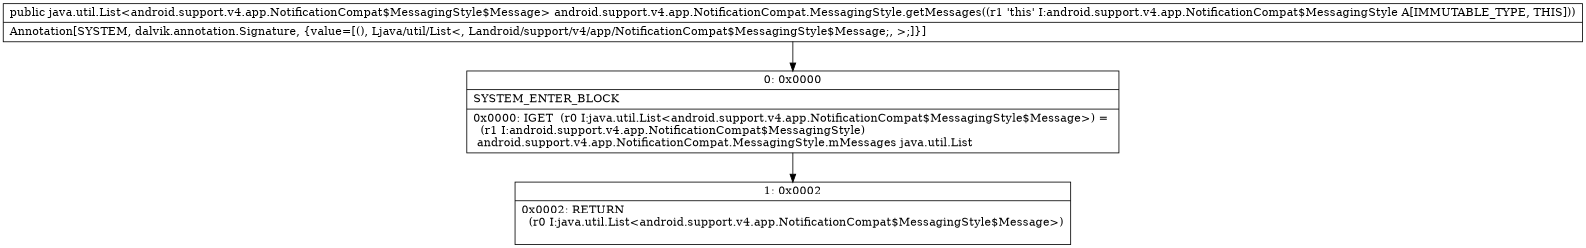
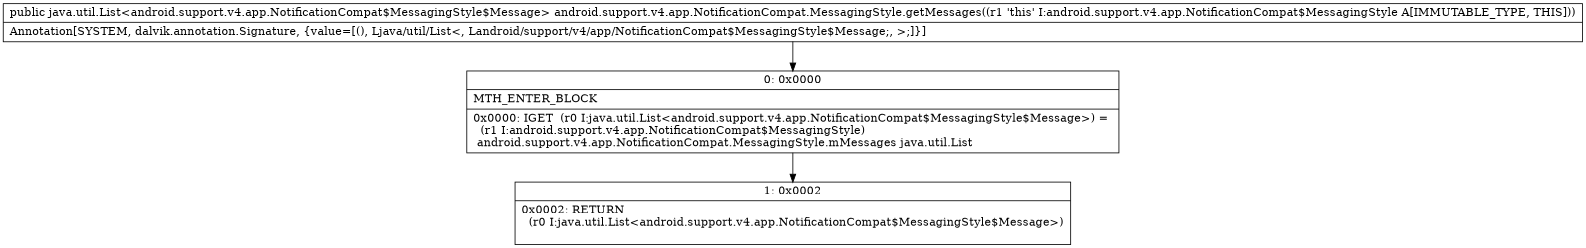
(547, 99) -> (536, 99)
